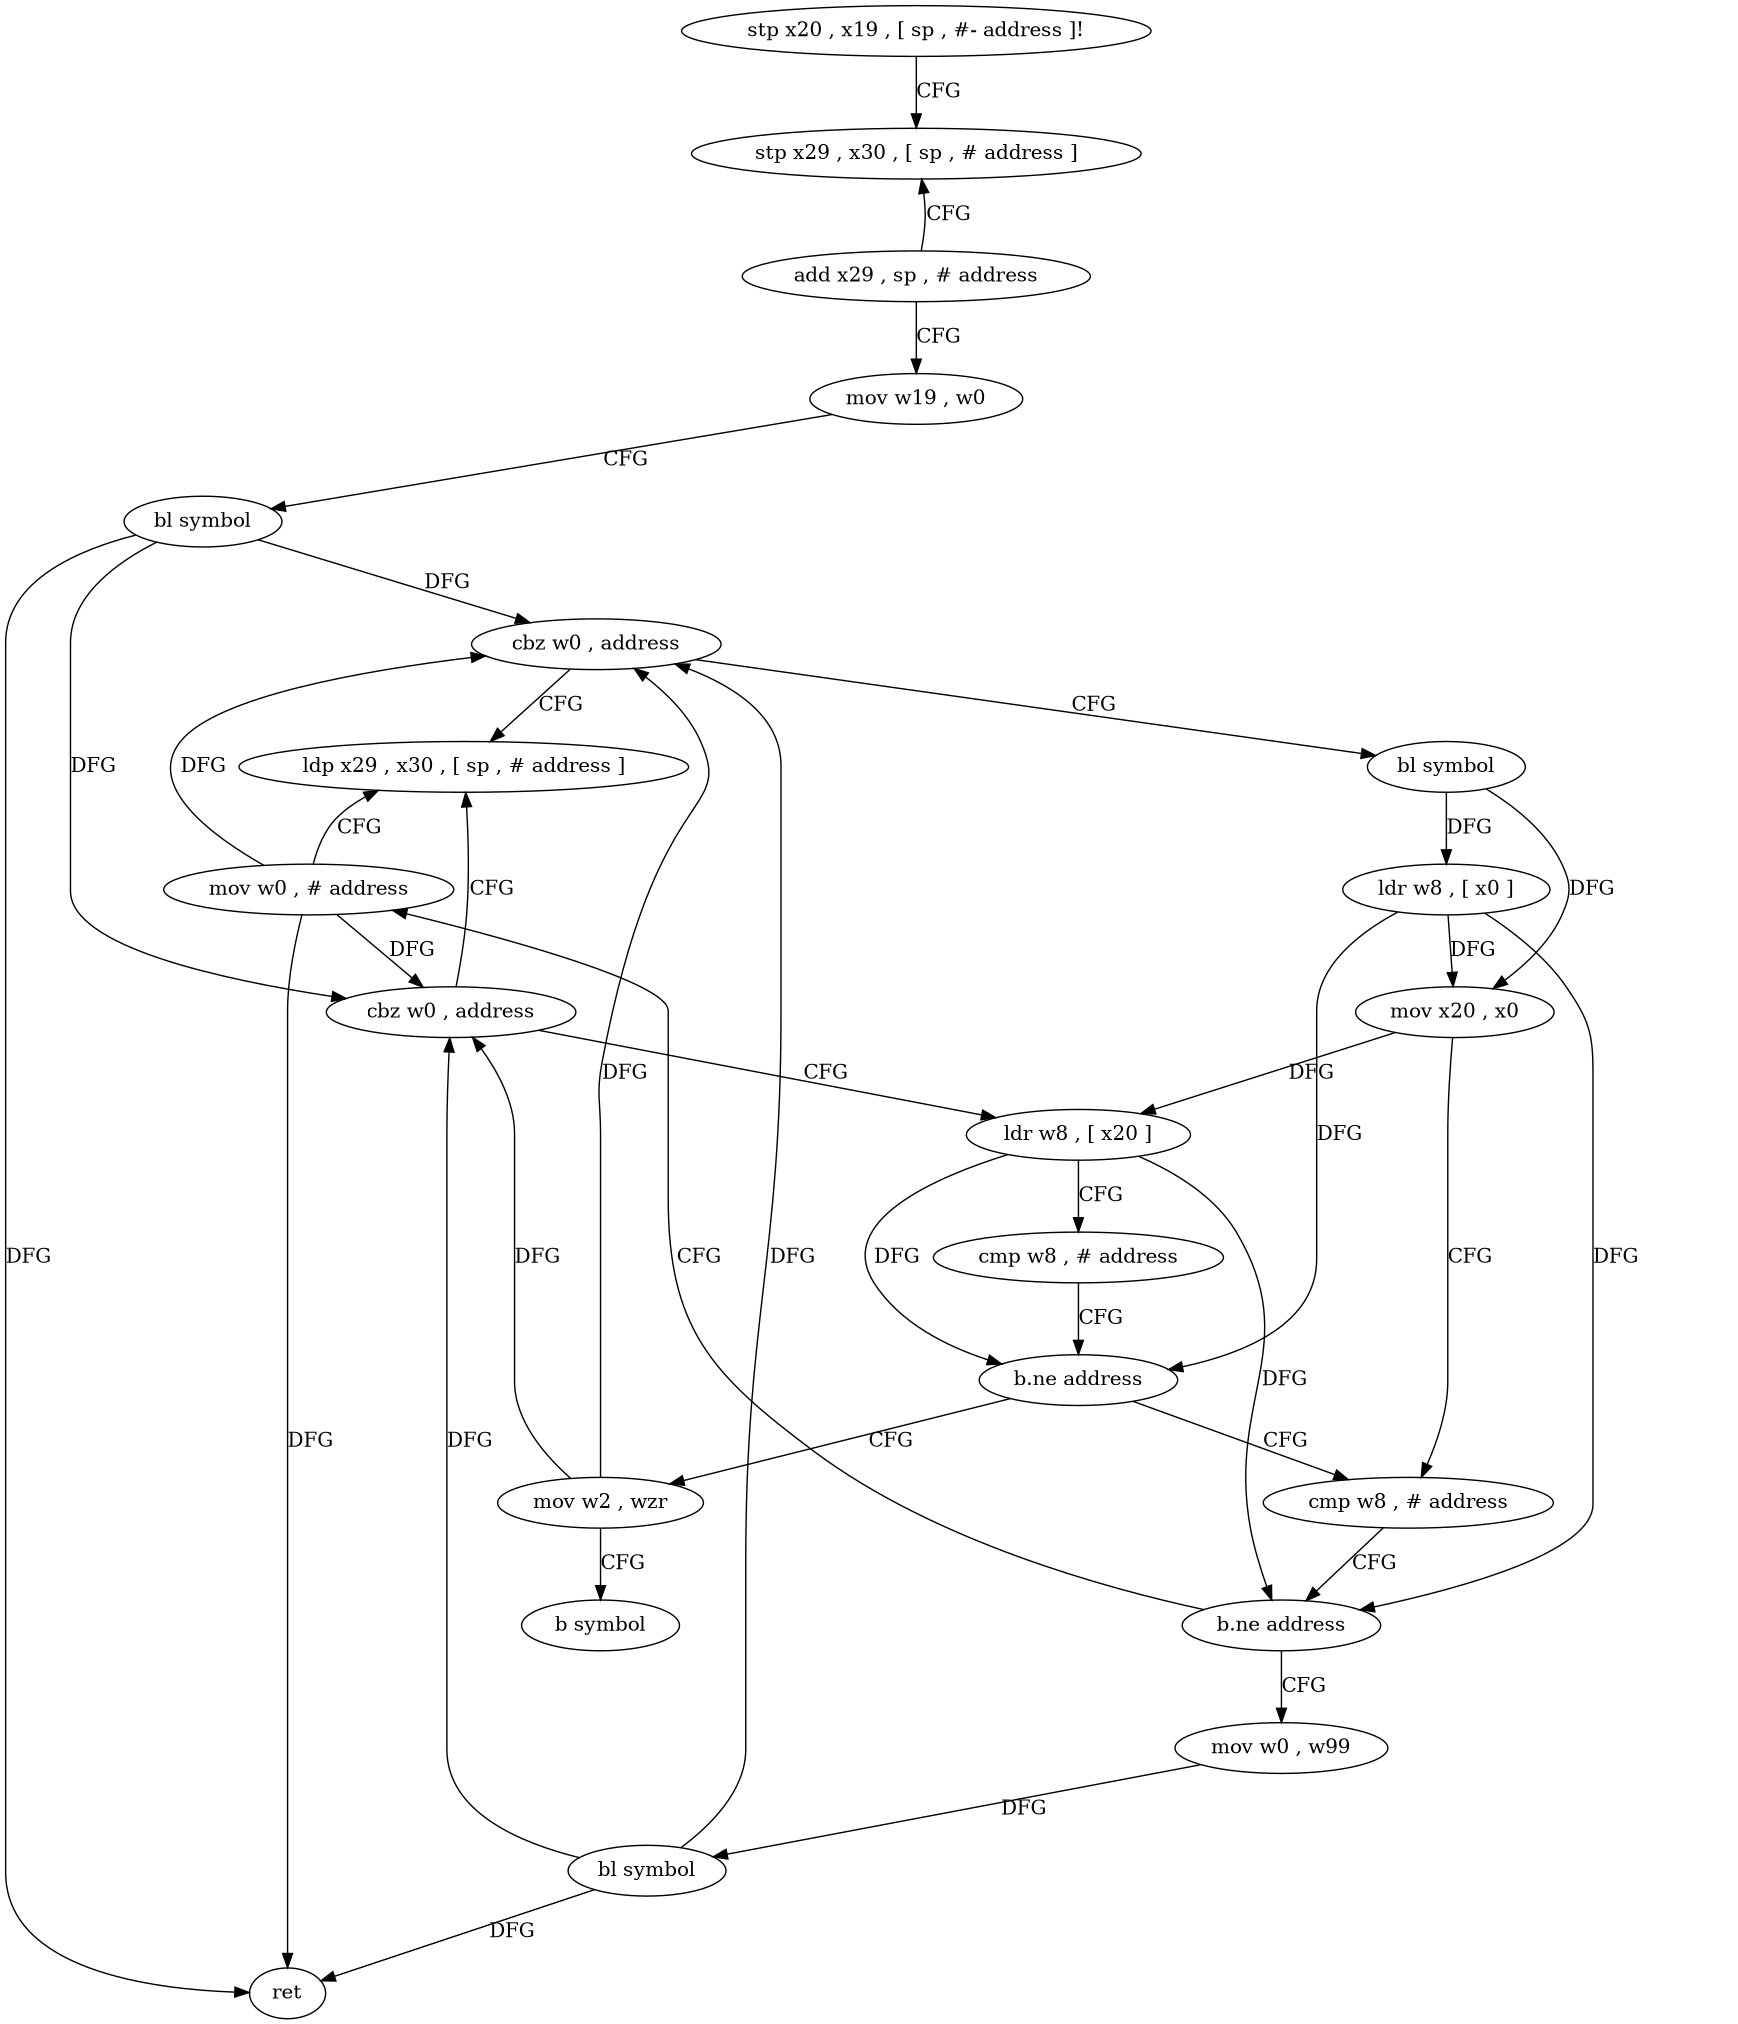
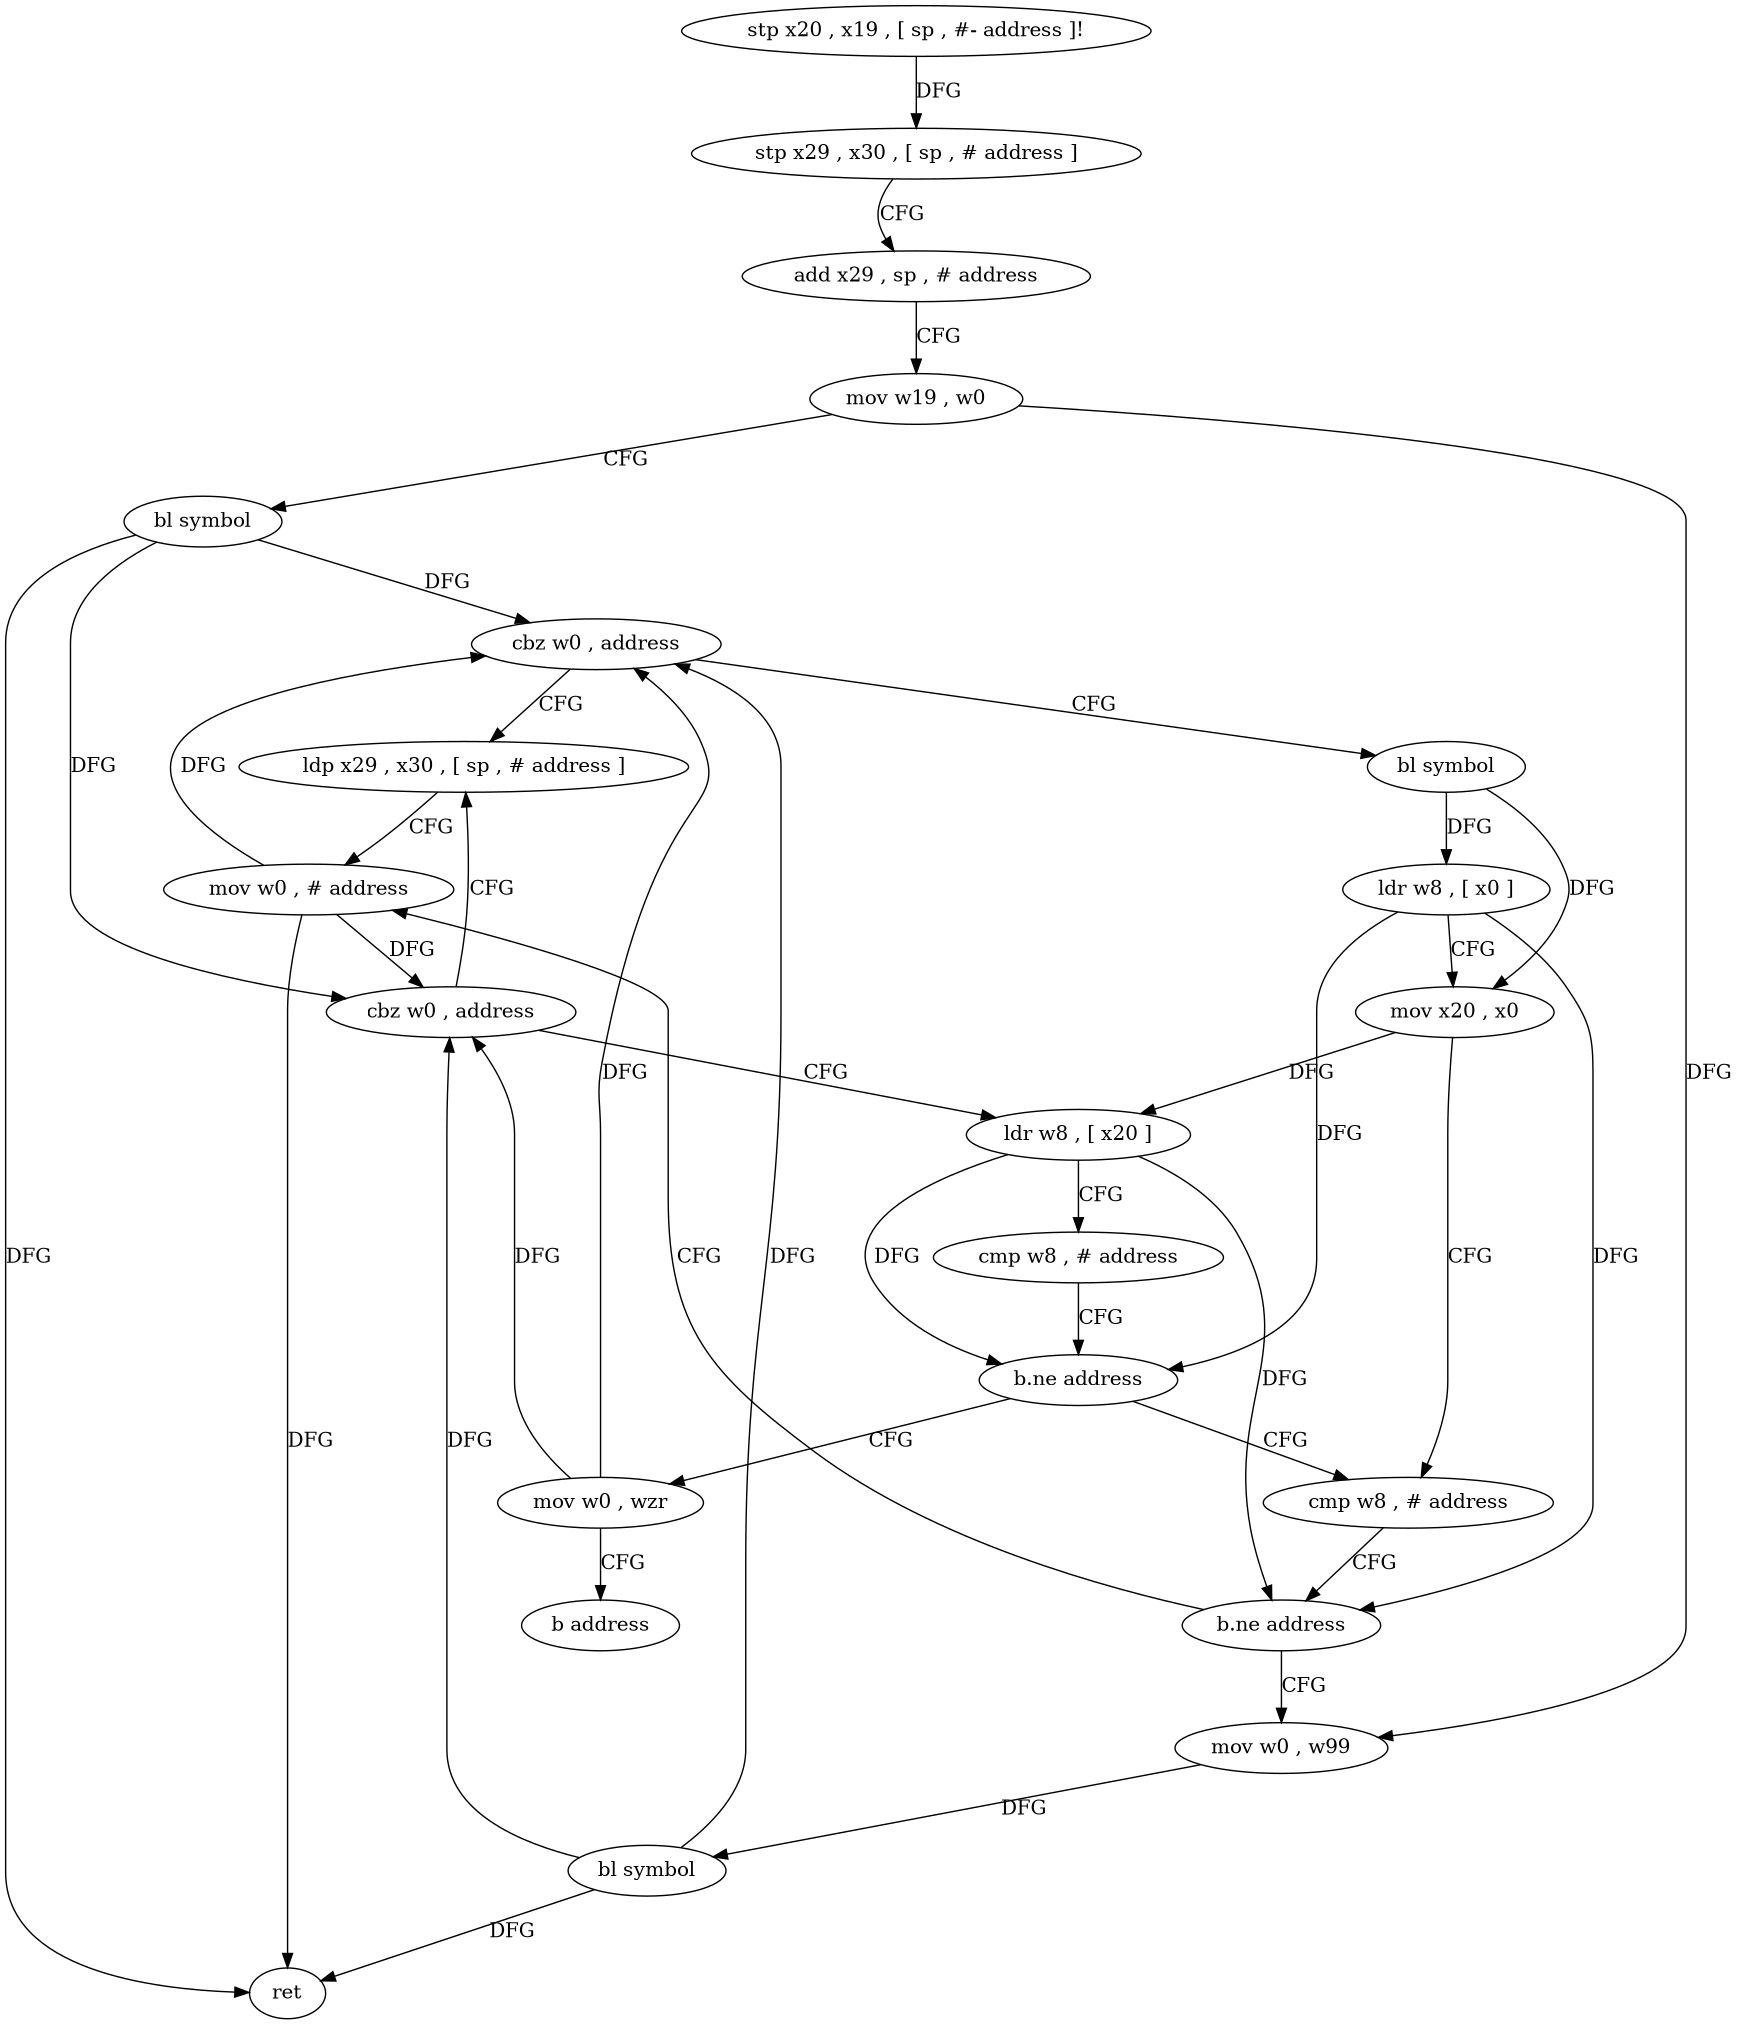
(939, 92) -> (939, 92)
(925, 222) -> (879, 208)
(331, 824) -> (398, 826)
none -> (1686, 893)
(1473, 951) -> (1473, 951)
(601, 1503) -> (601, 1503)
(601, 1625) -> (601, 1625)
